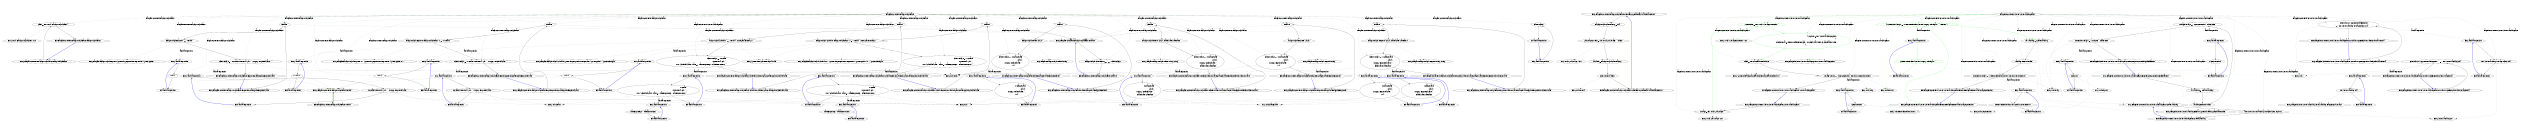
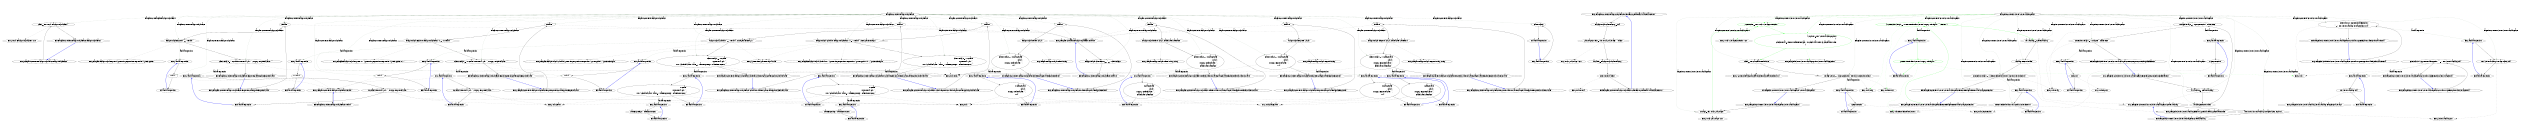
(160, 18) -> (160, 18)
(1447, 18) -> (1447, 18)
(191, 25) -> (191, 25)
(708, 25) -> (708, 25)
